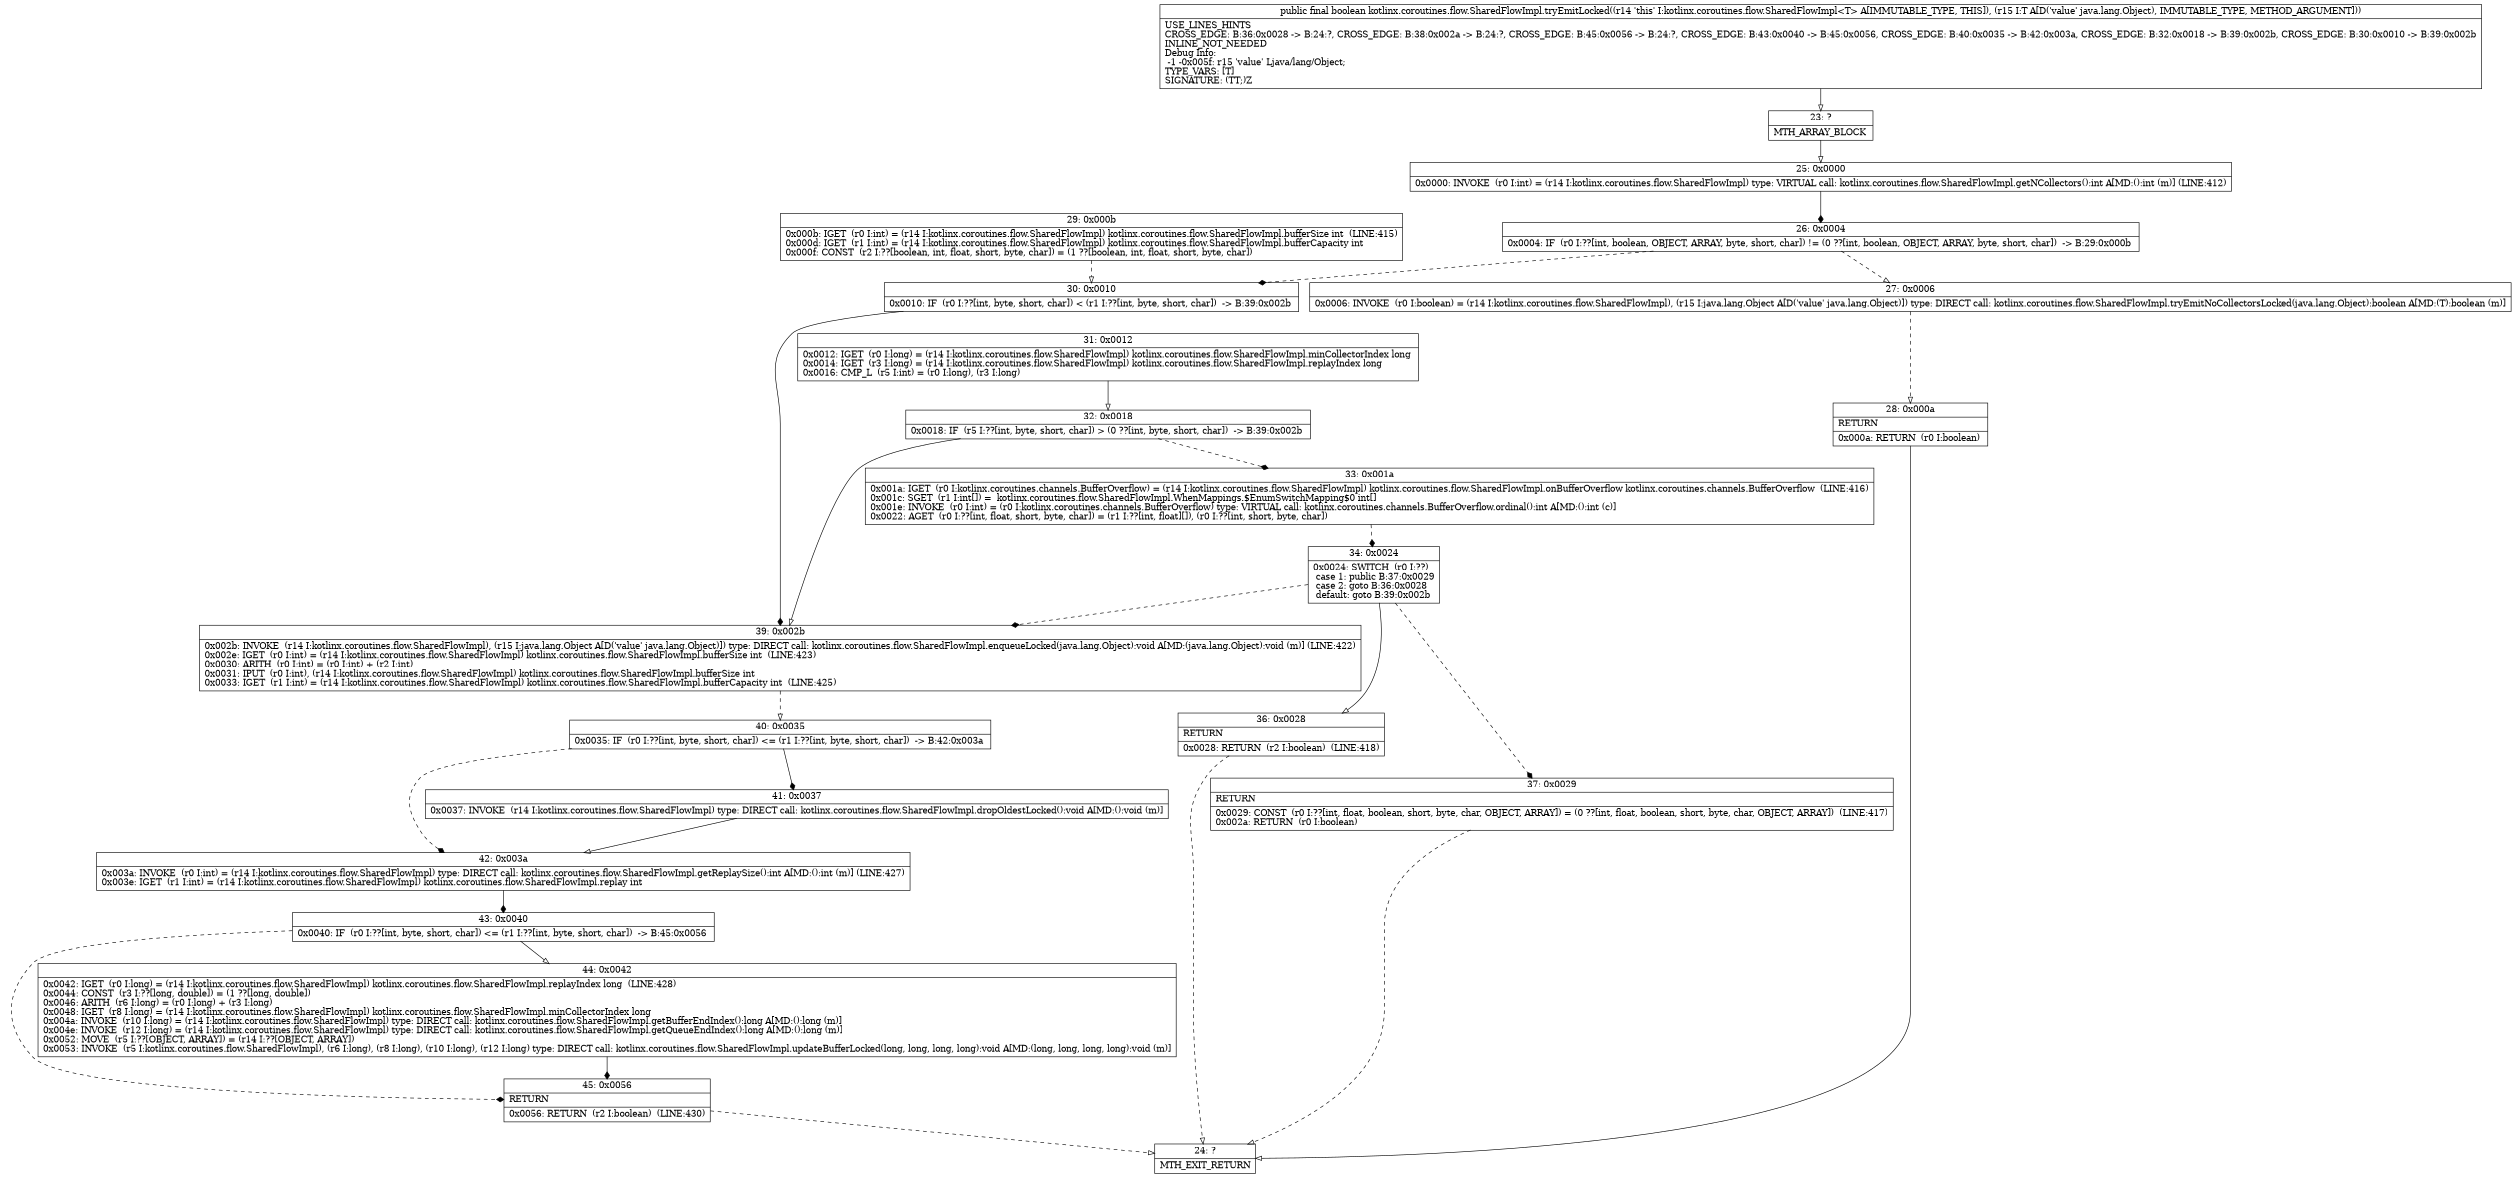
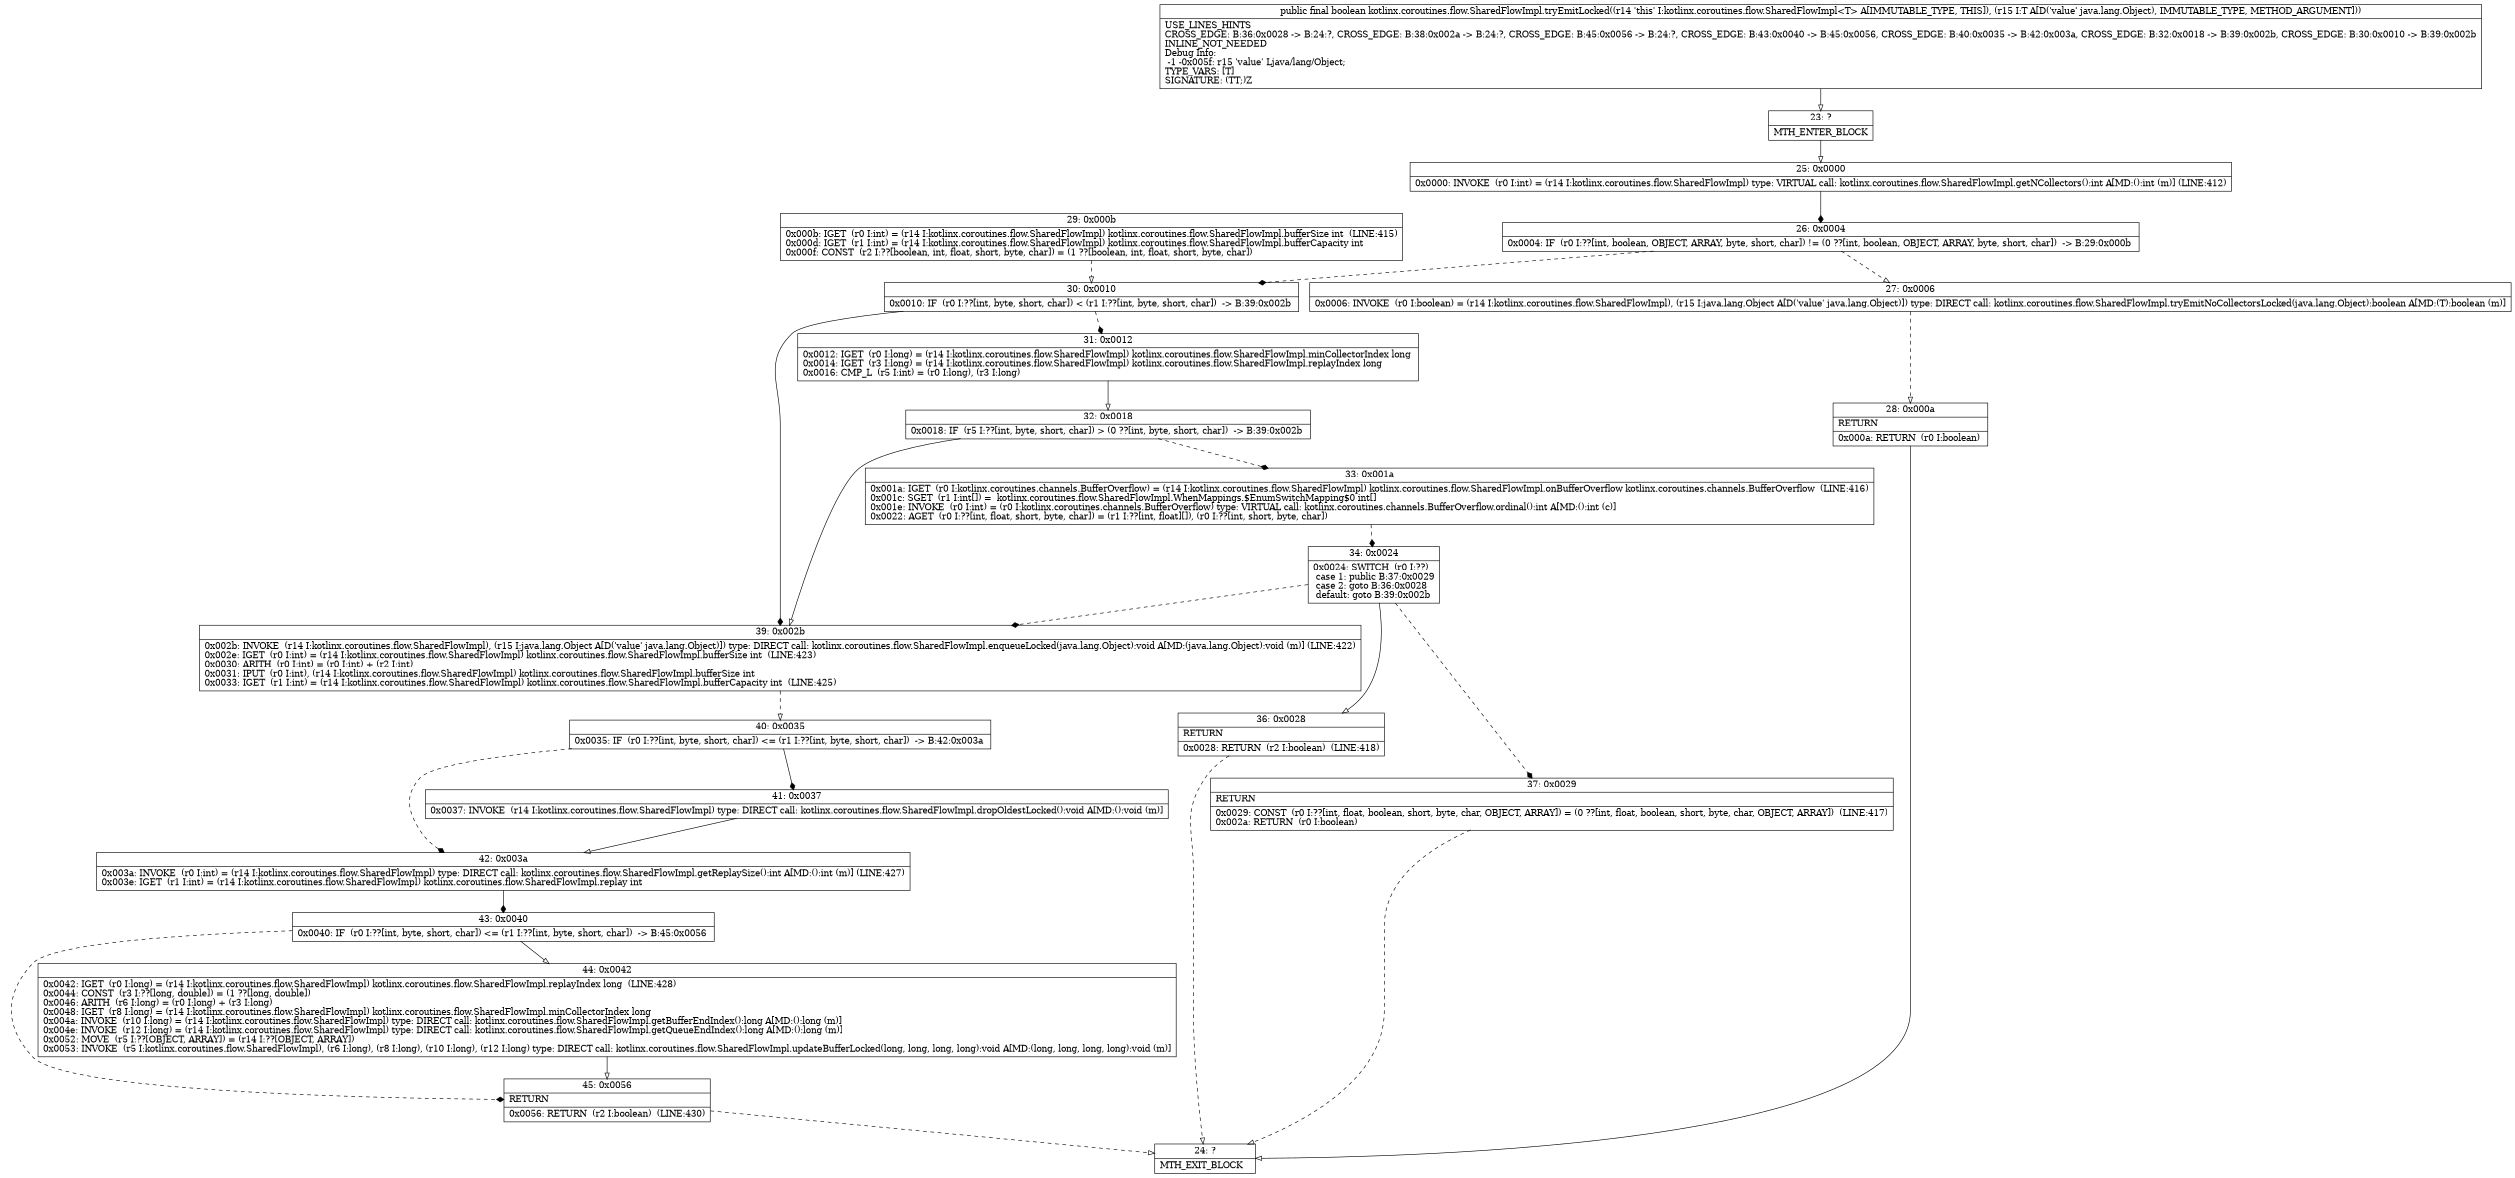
(1820, 133) -> (1821, 133)
none -> (1097, 319)
(607, 1065) -> (607, 1065)
(1205, 1166) -> (1201, 1166)
